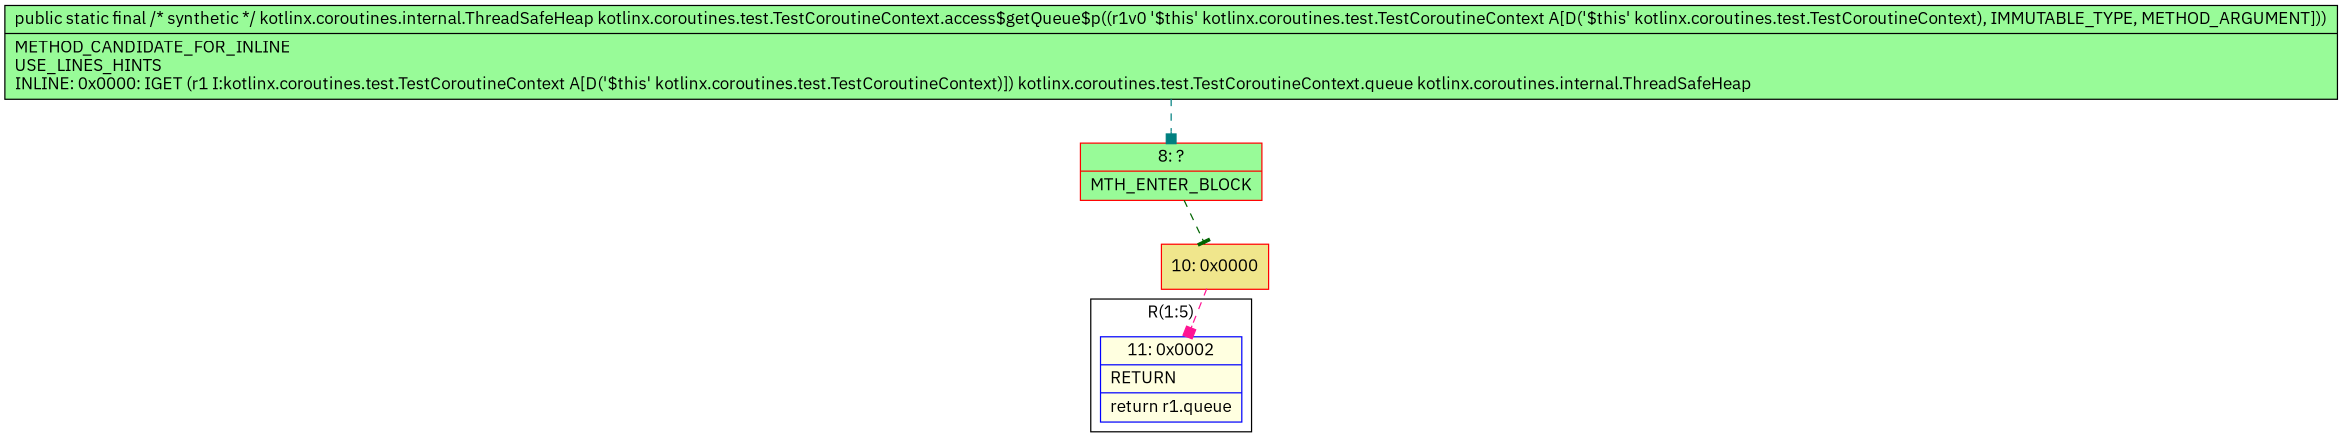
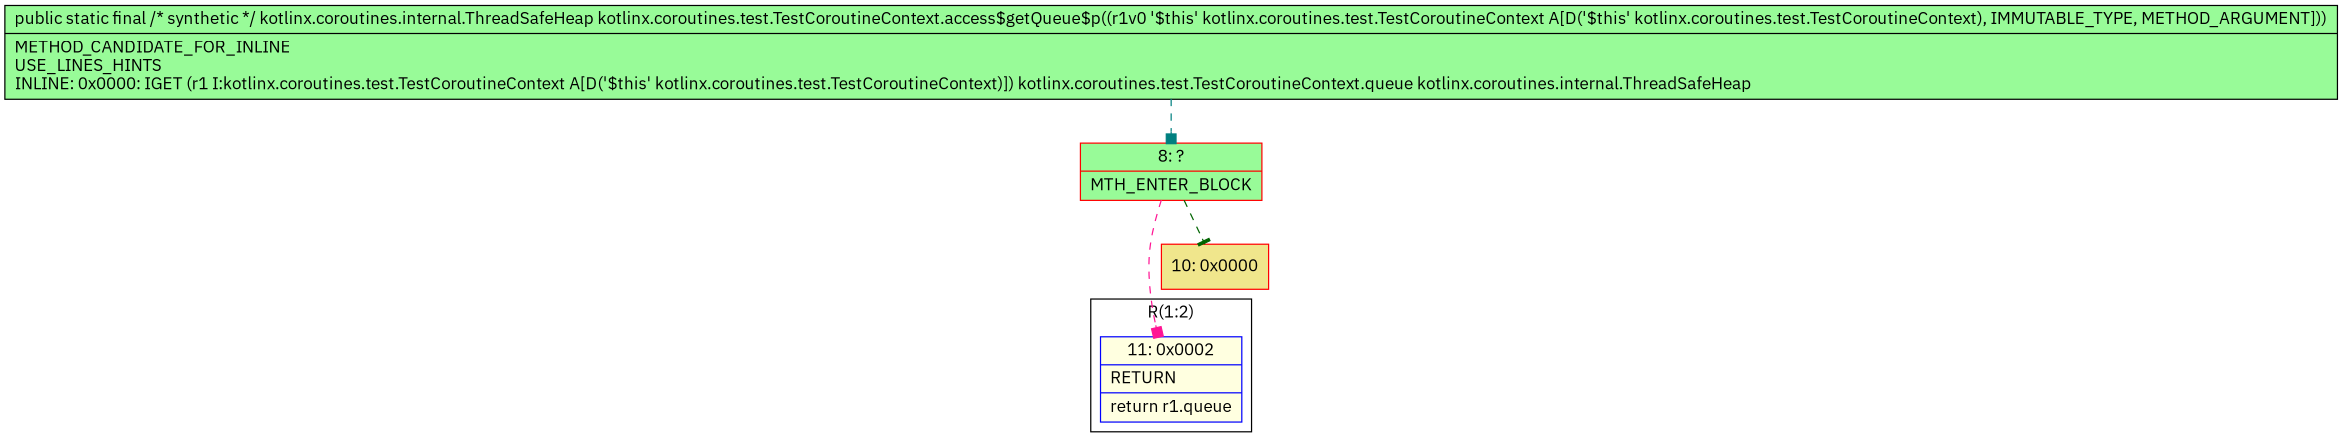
(1199, 307) -> (1149, 262)
(1171, 313) -> (1171, 313)
